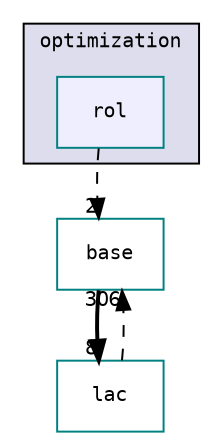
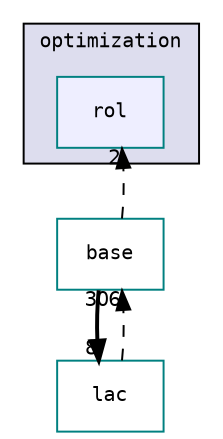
(97, 176) -> (124, 193)
